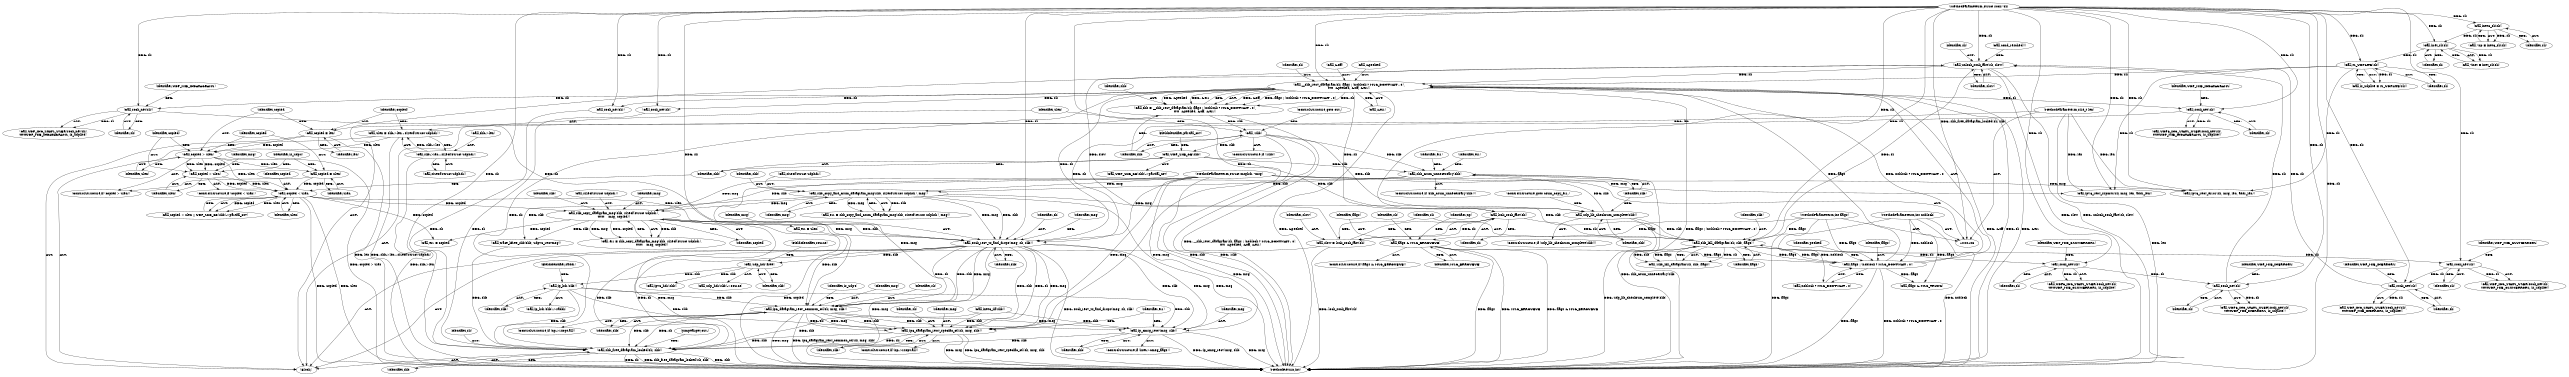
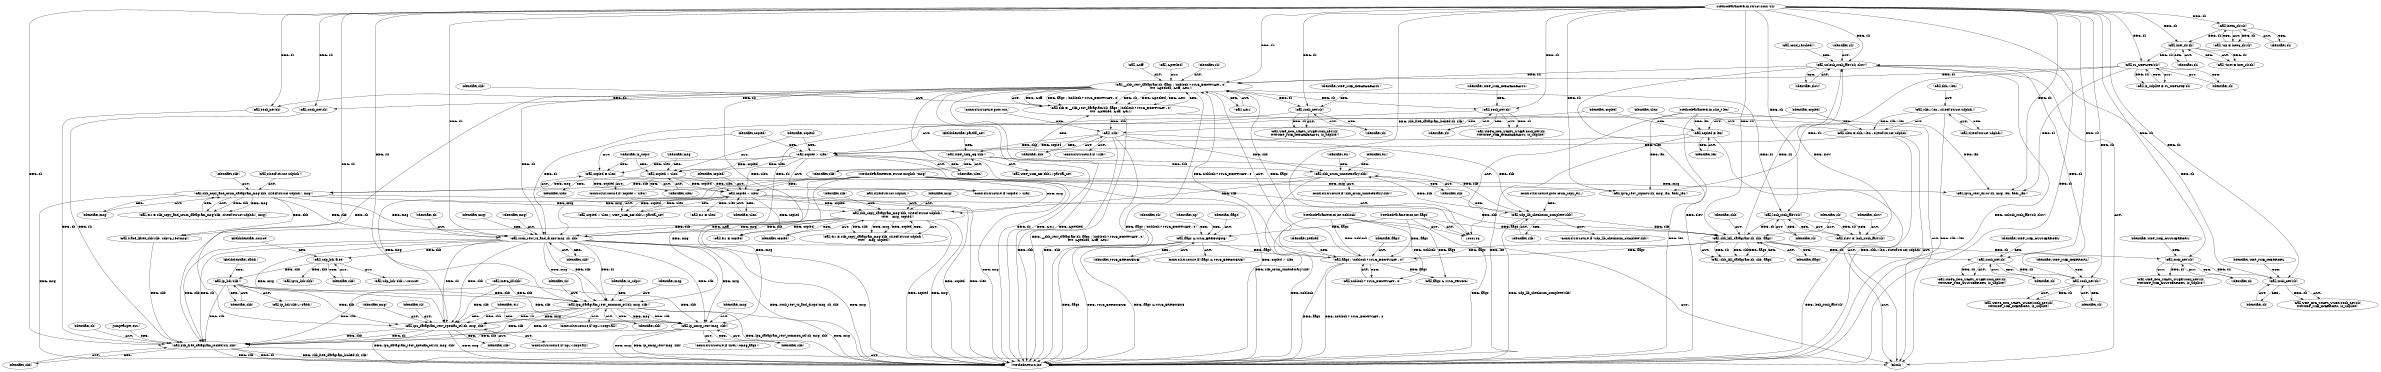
(438, 141) -> none
(831, 256) -> (540, 298)
